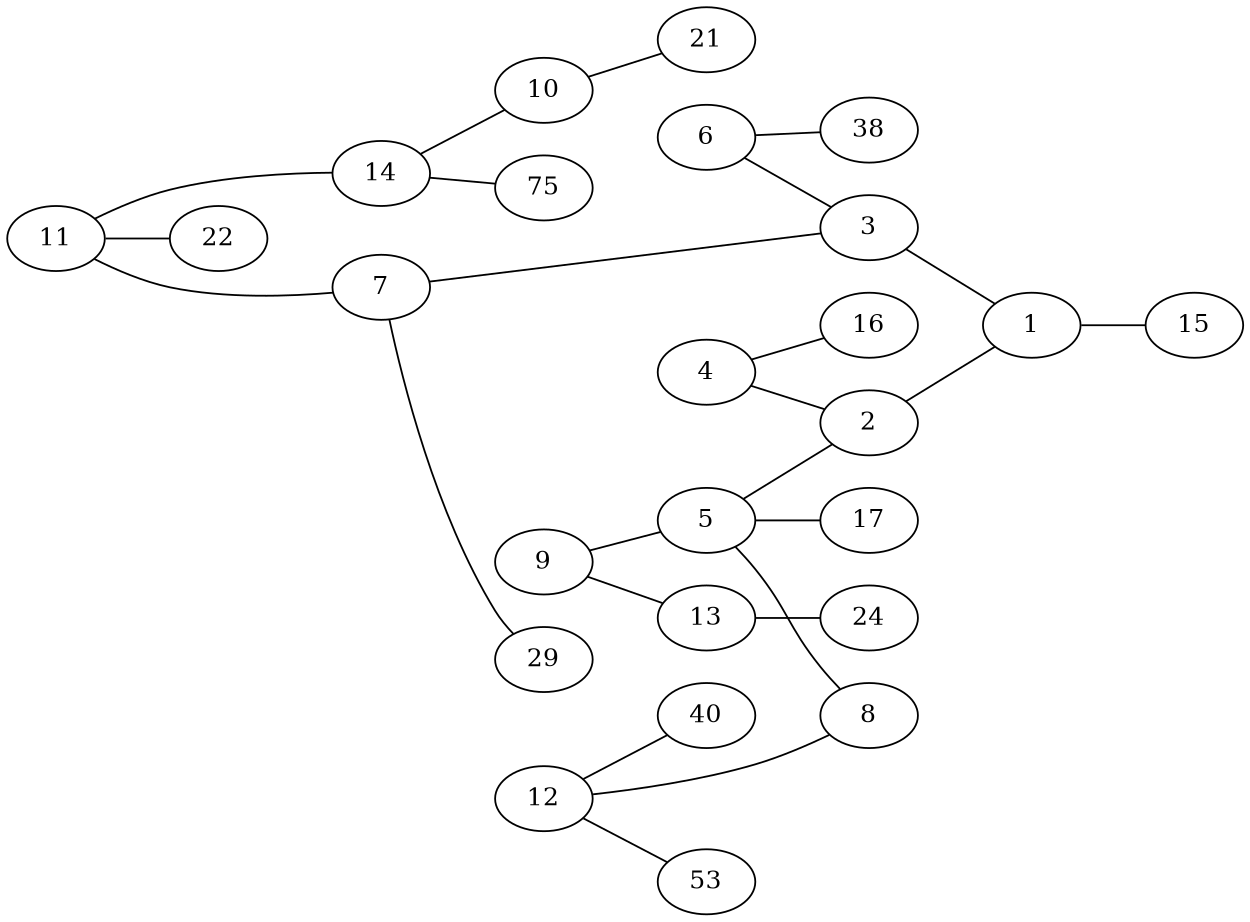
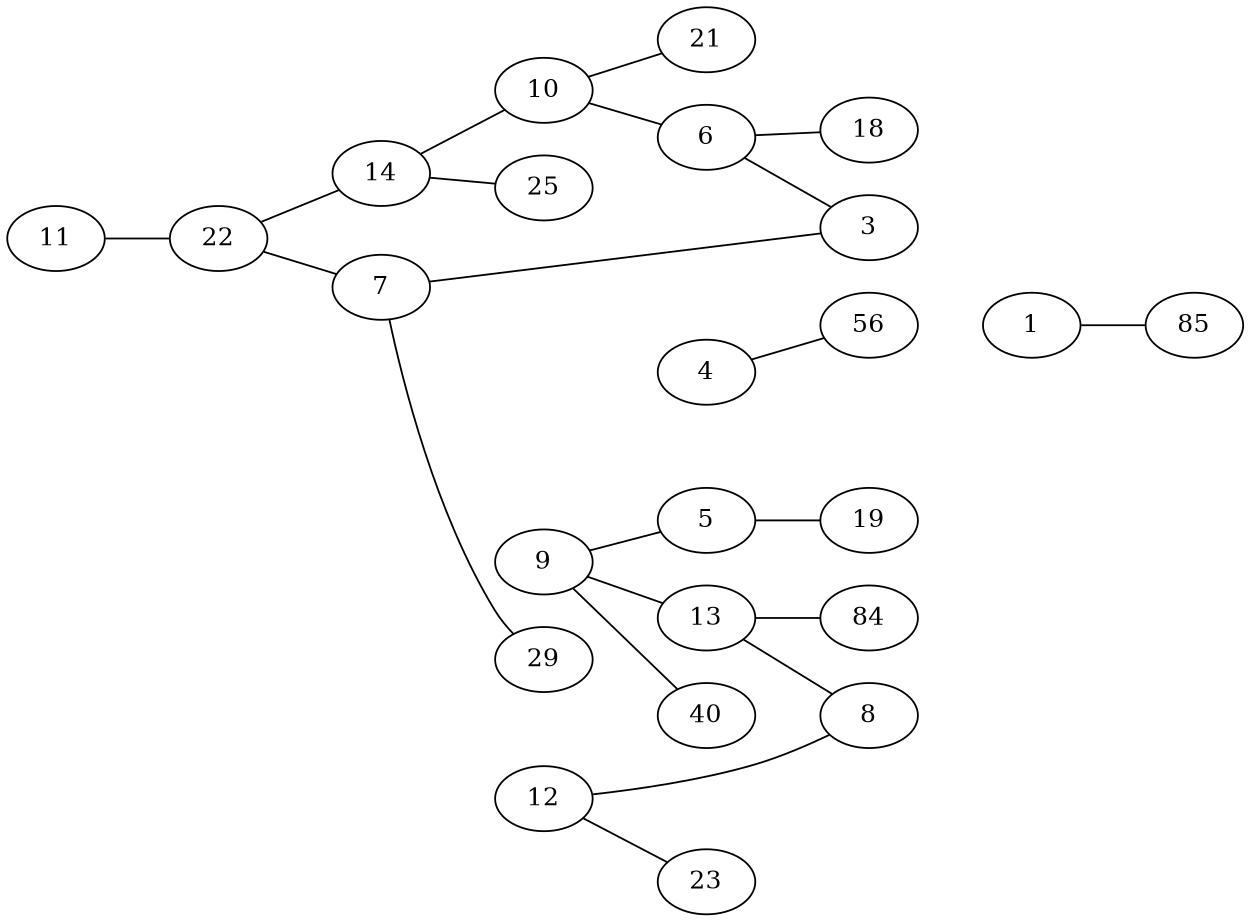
none -> (625, 114)
(869, 130) -> (869, 130)
(211, 182) -> (300, 206)
(544, 188) -> (544, 188)
(950, 276) -> none
(211, 293) -> (300, 263)
(869, 325) -> (869, 325)
(1194, 325) -> (1194, 325)
(869, 423) -> none
(869, 520) -> (869, 520)
(781, 606) -> (788, 667)
(869, 618) -> (869, 618)
(625, 757) -> (625, 639)
(707, 882) -> (707, 882)
